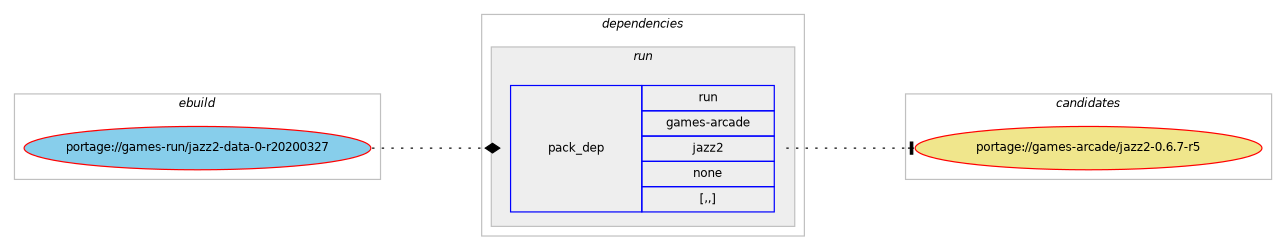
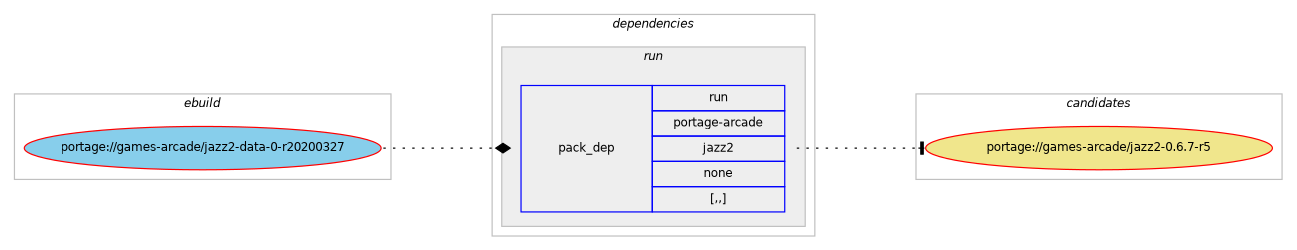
(708, 123) -> (719, 123)
(197, 148) -> (203, 148)
